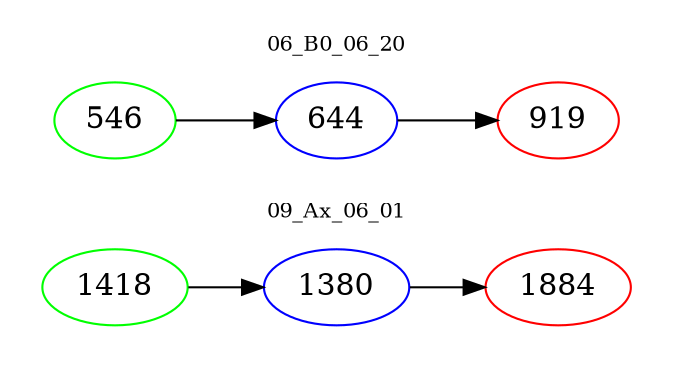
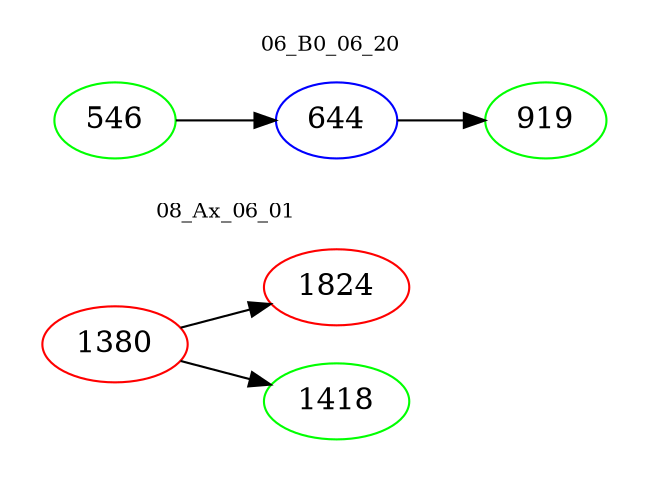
(558, 120) -> (546, 120)
(337, 212) -> (226, 212)
(215, 287) -> (215, 370)
(337, 287) -> (115, 344)
(558, 287) -> (337, 287)
